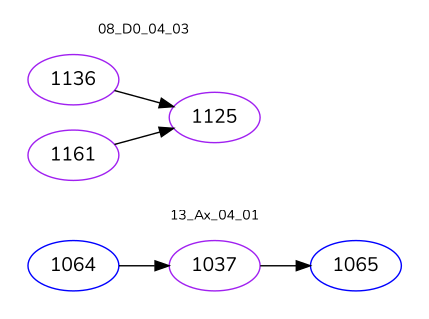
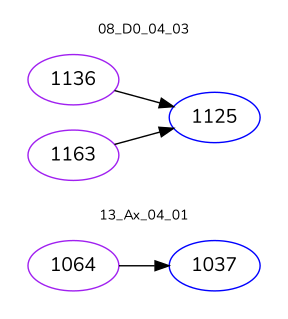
(215, 117) -> (215, 117)
(73, 155) -> (73, 155)
(73, 266) -> (73, 266)
(215, 266) -> (215, 266)
(356, 266) -> none
